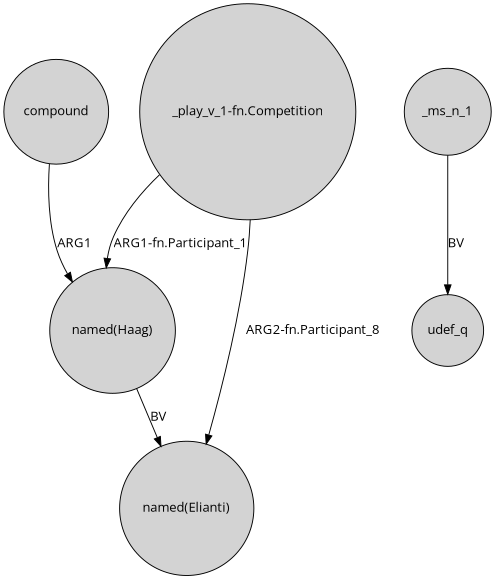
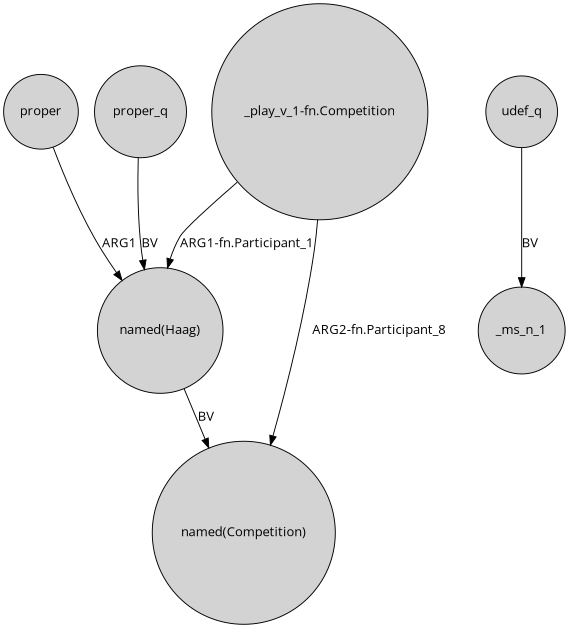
(56, 112) -> (41, 112)
none -> (141, 112)
(448, 220) -> (522, 213)
(187, 508) -> (244, 533)
